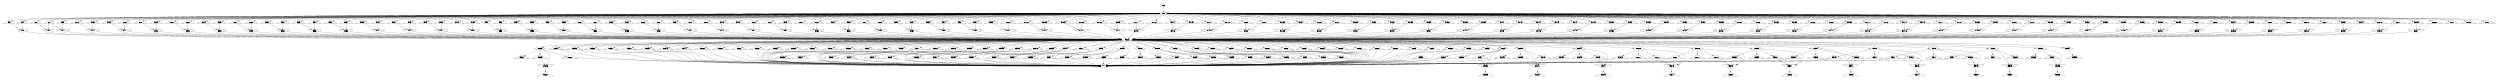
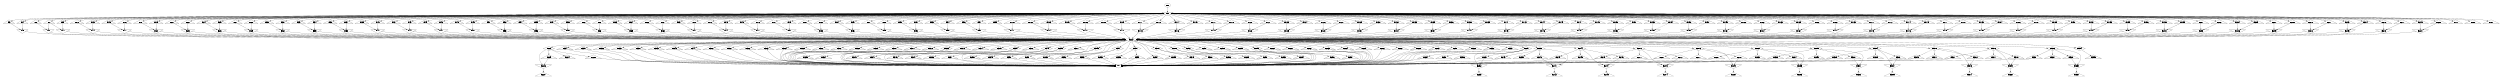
(487, 22) -> (489, 22)
none -> (1717, 57)
